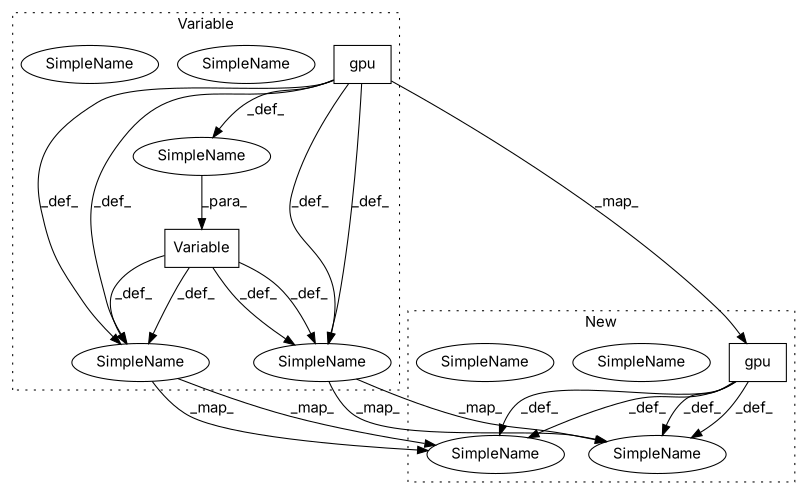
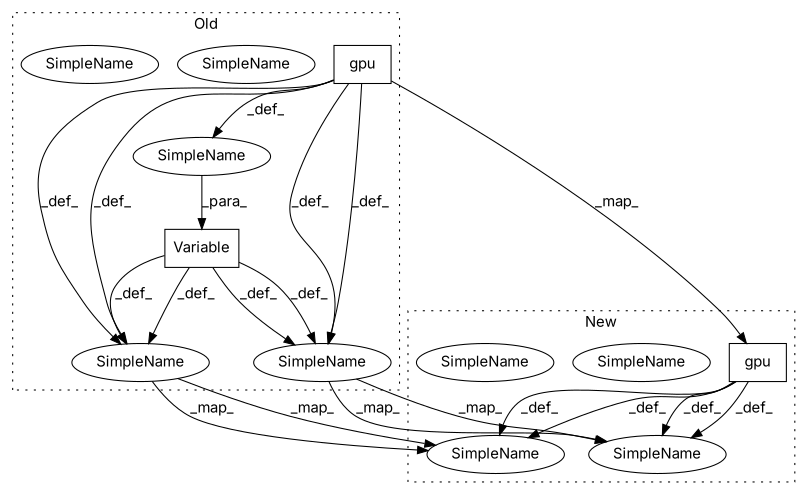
(206, 25) -> (206, 25)
